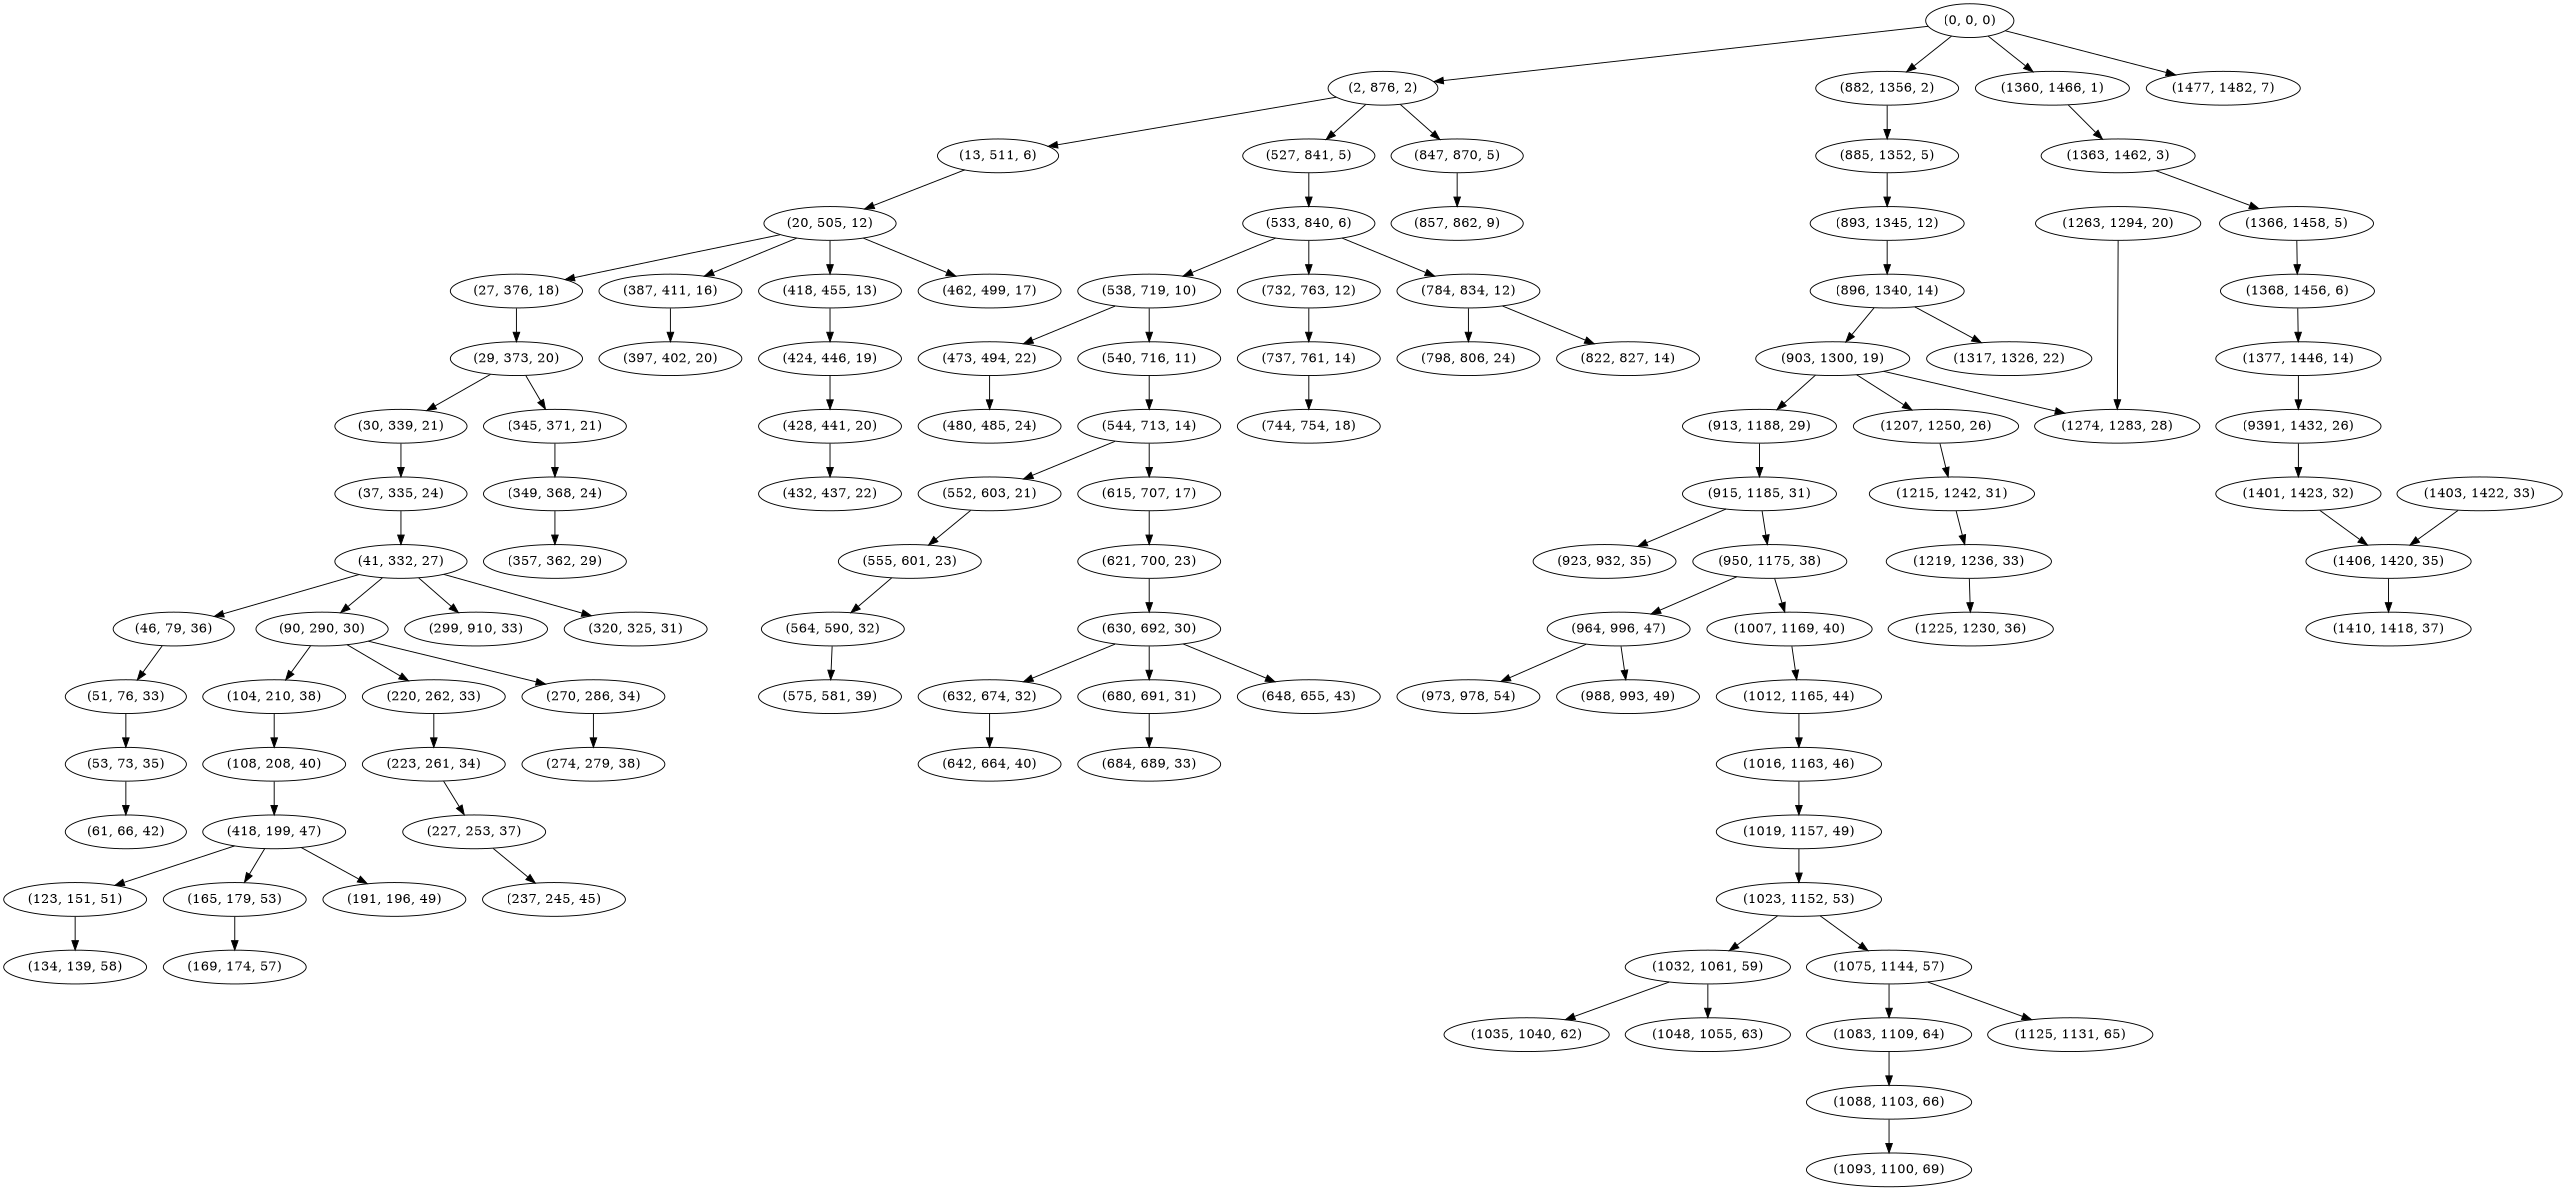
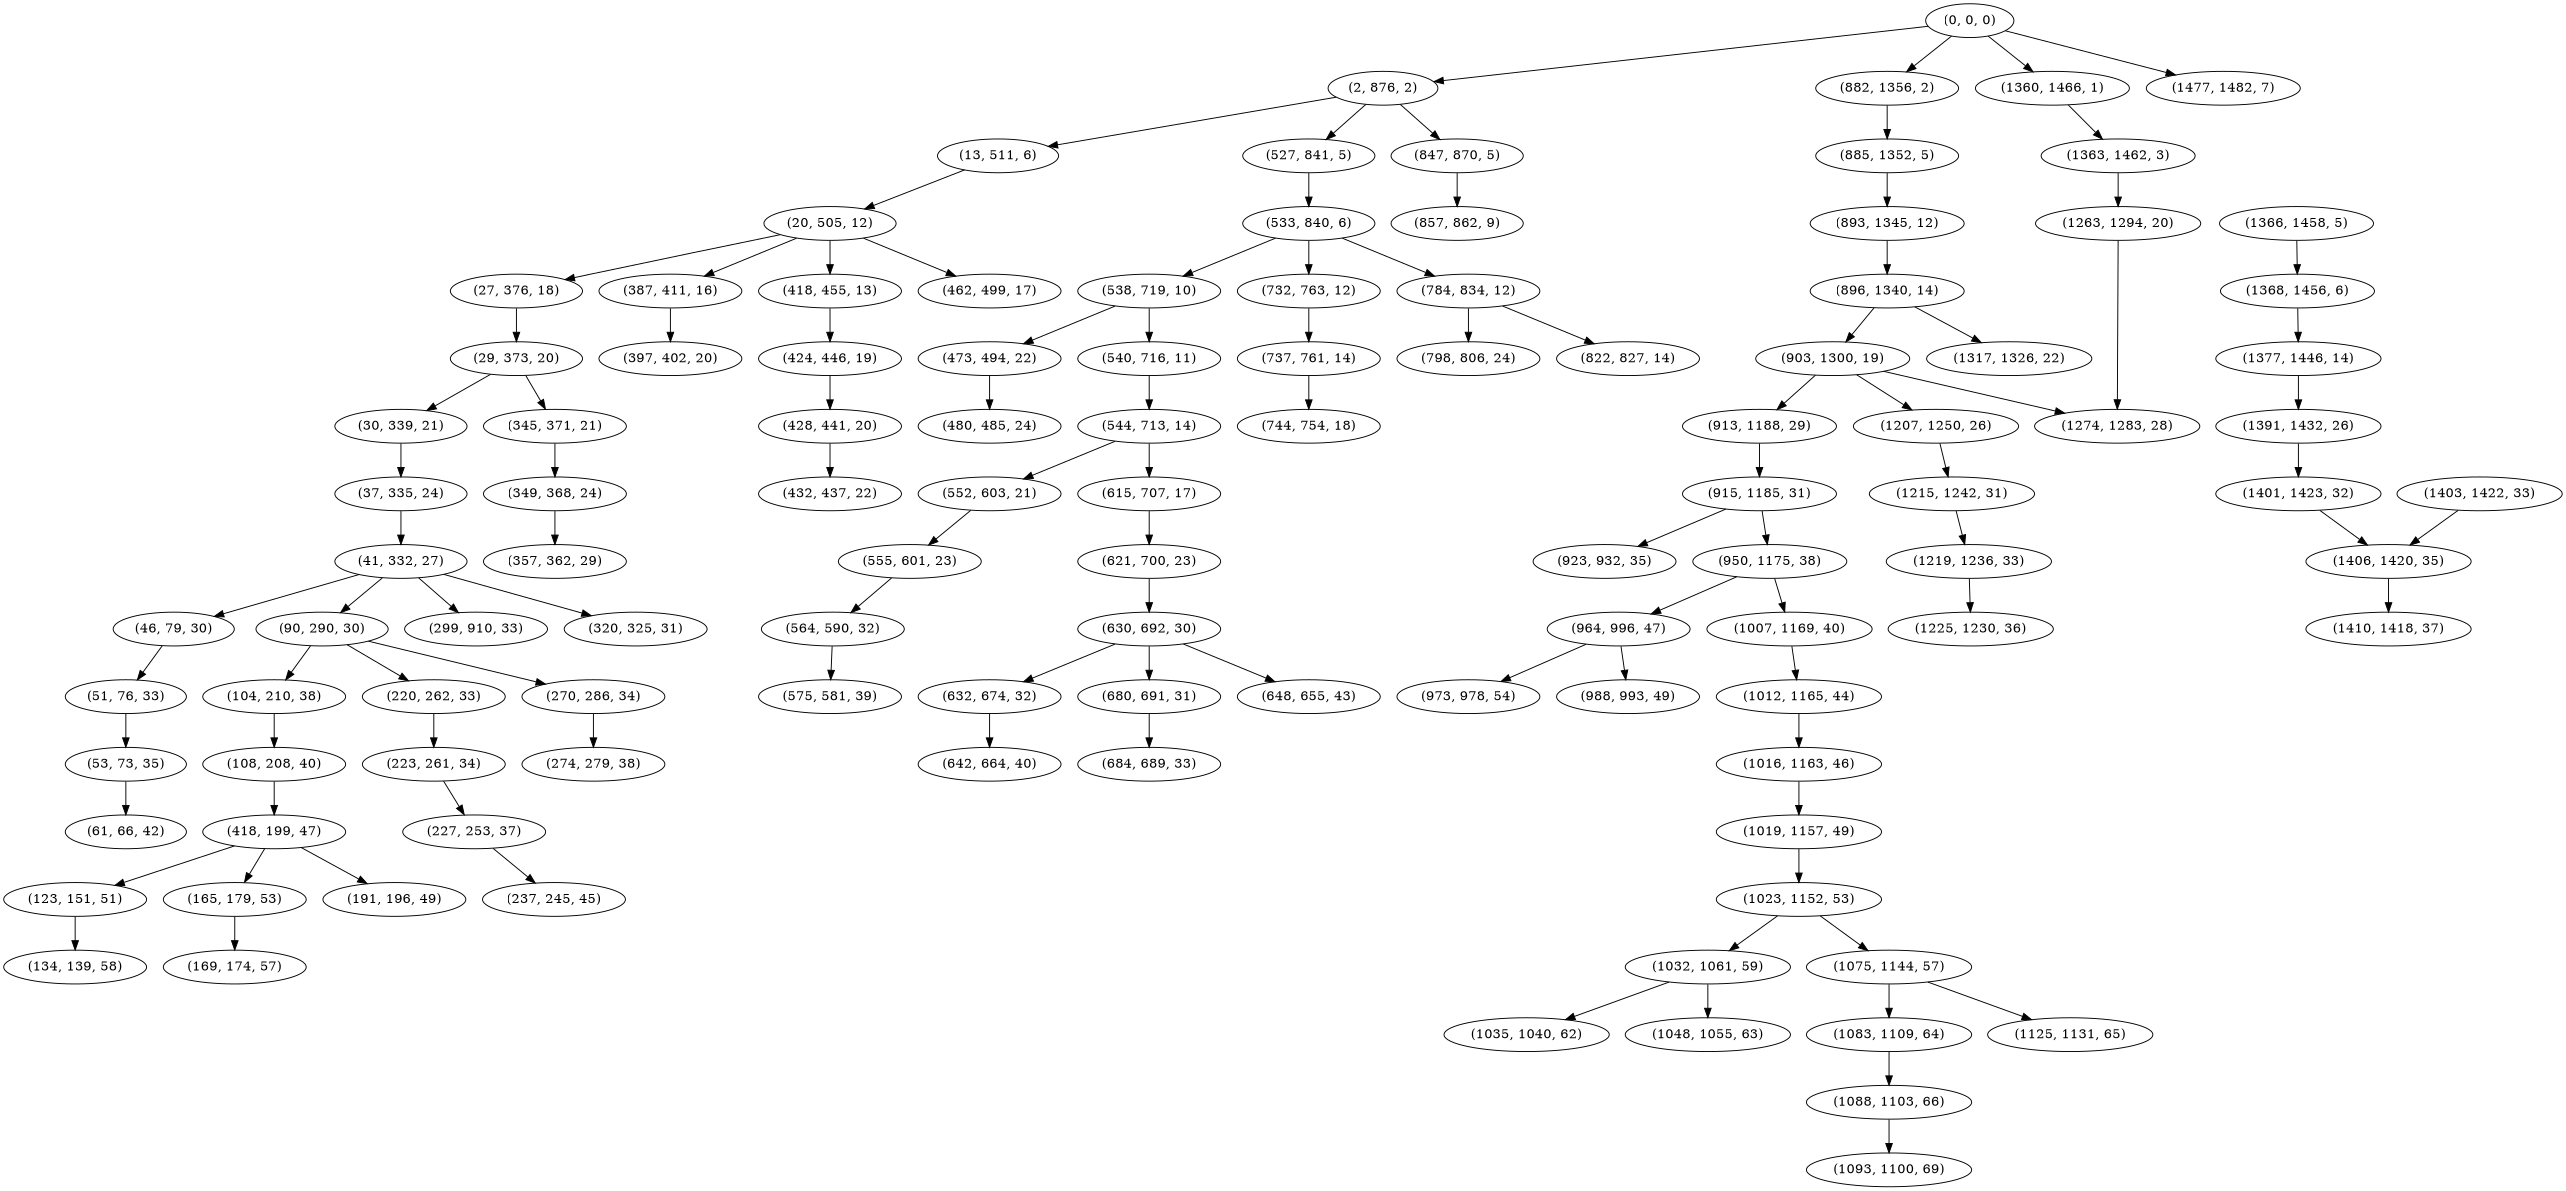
(2203, 188) -> (2118, 185)
(2298, 426) -> (2298, 426)
(174, 629) -> (174, 629)
